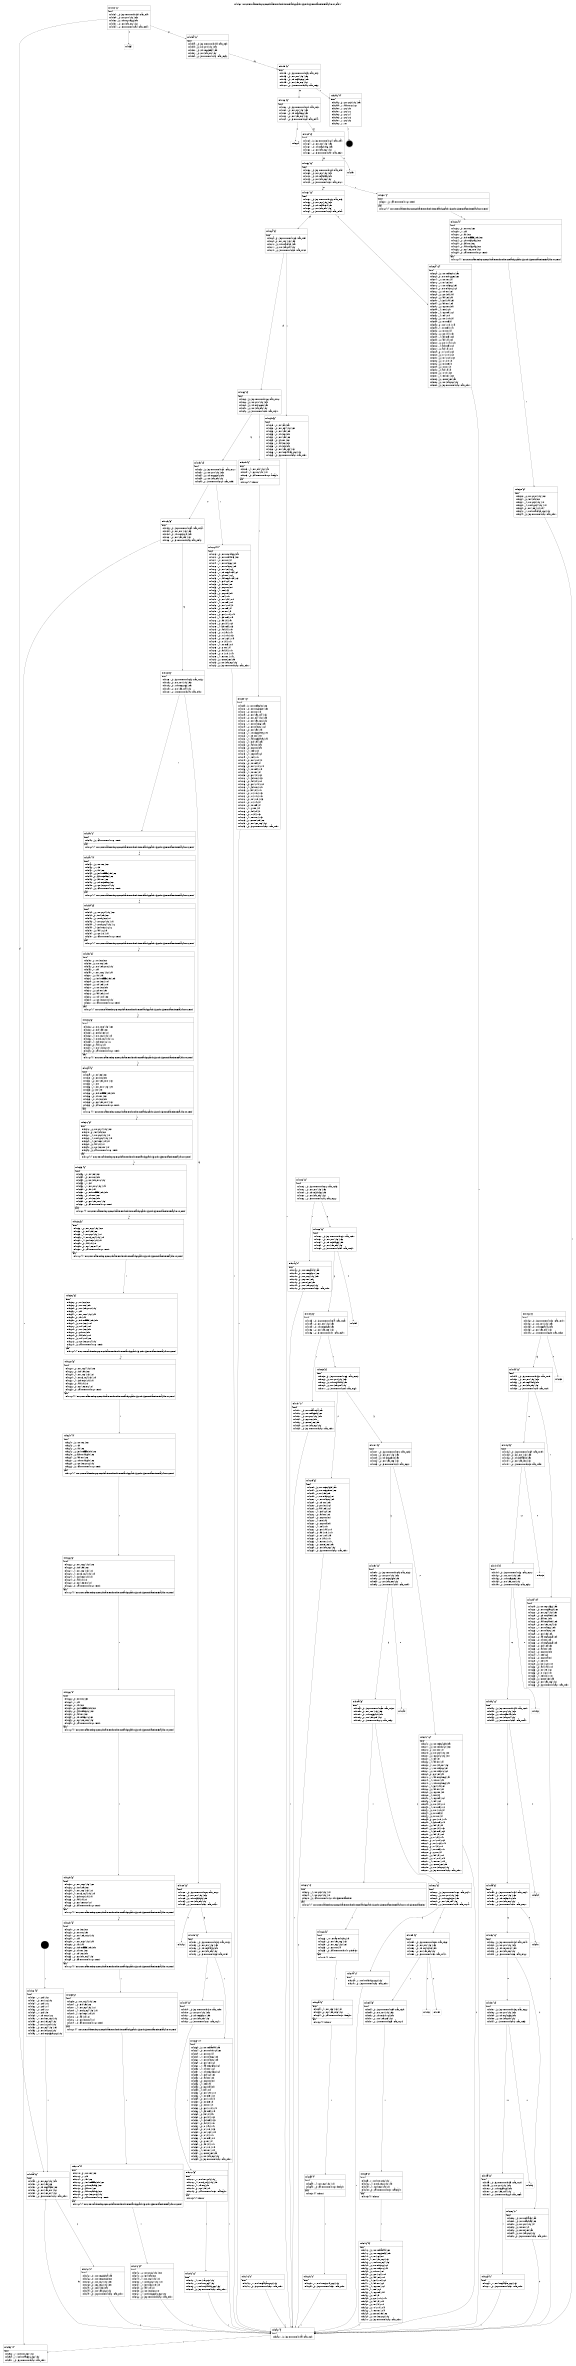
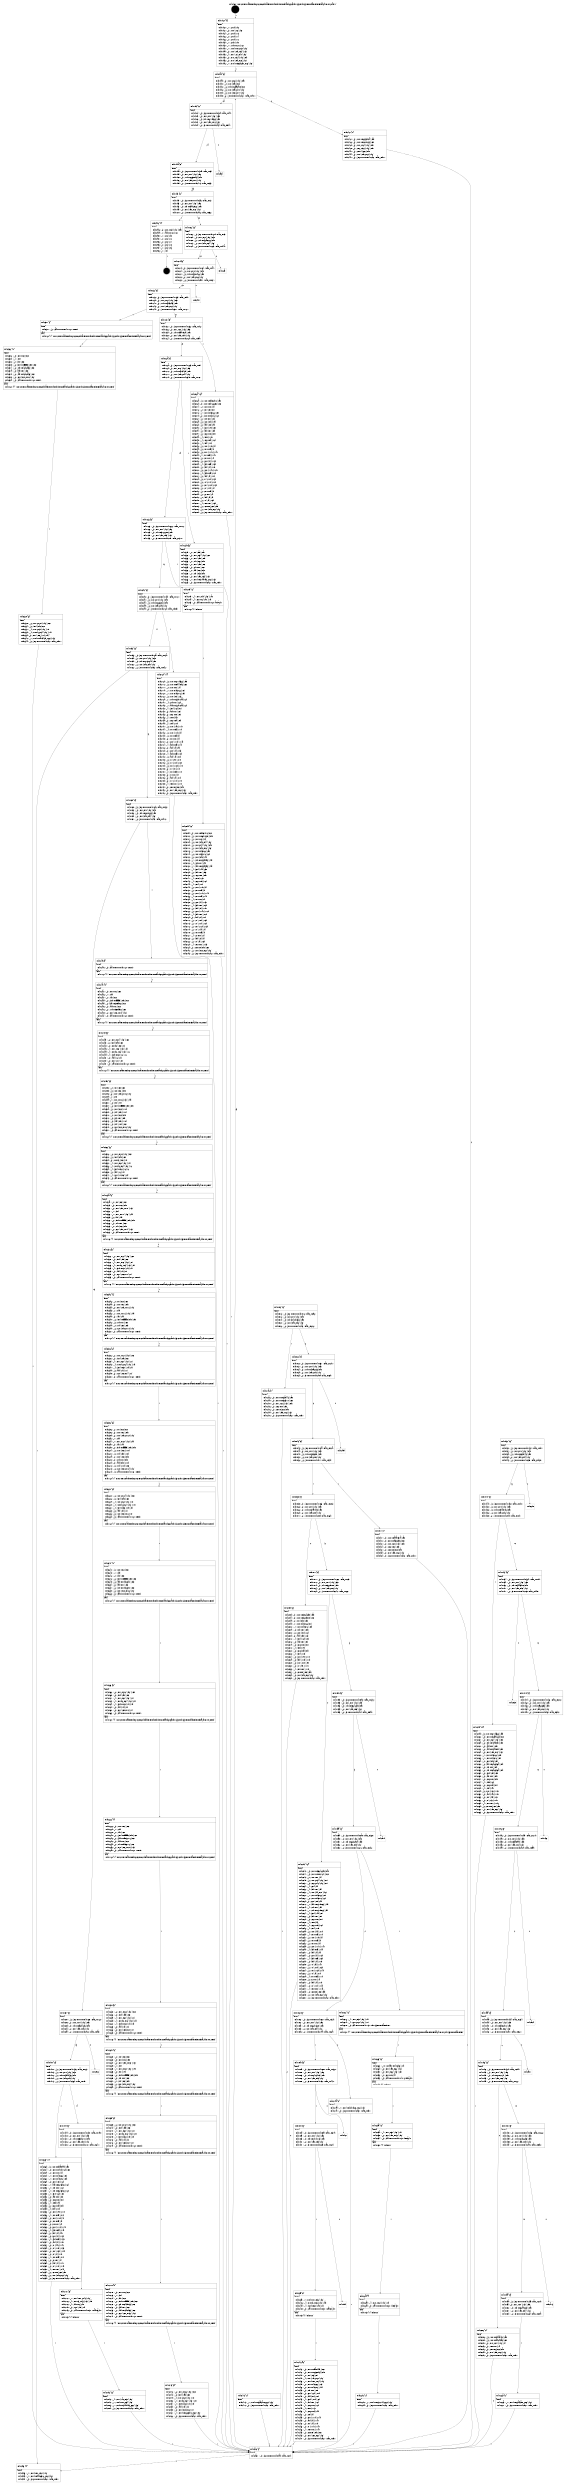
(19, 1062) -> (223, 101)
(433, 1983) -> (330, 2224)
